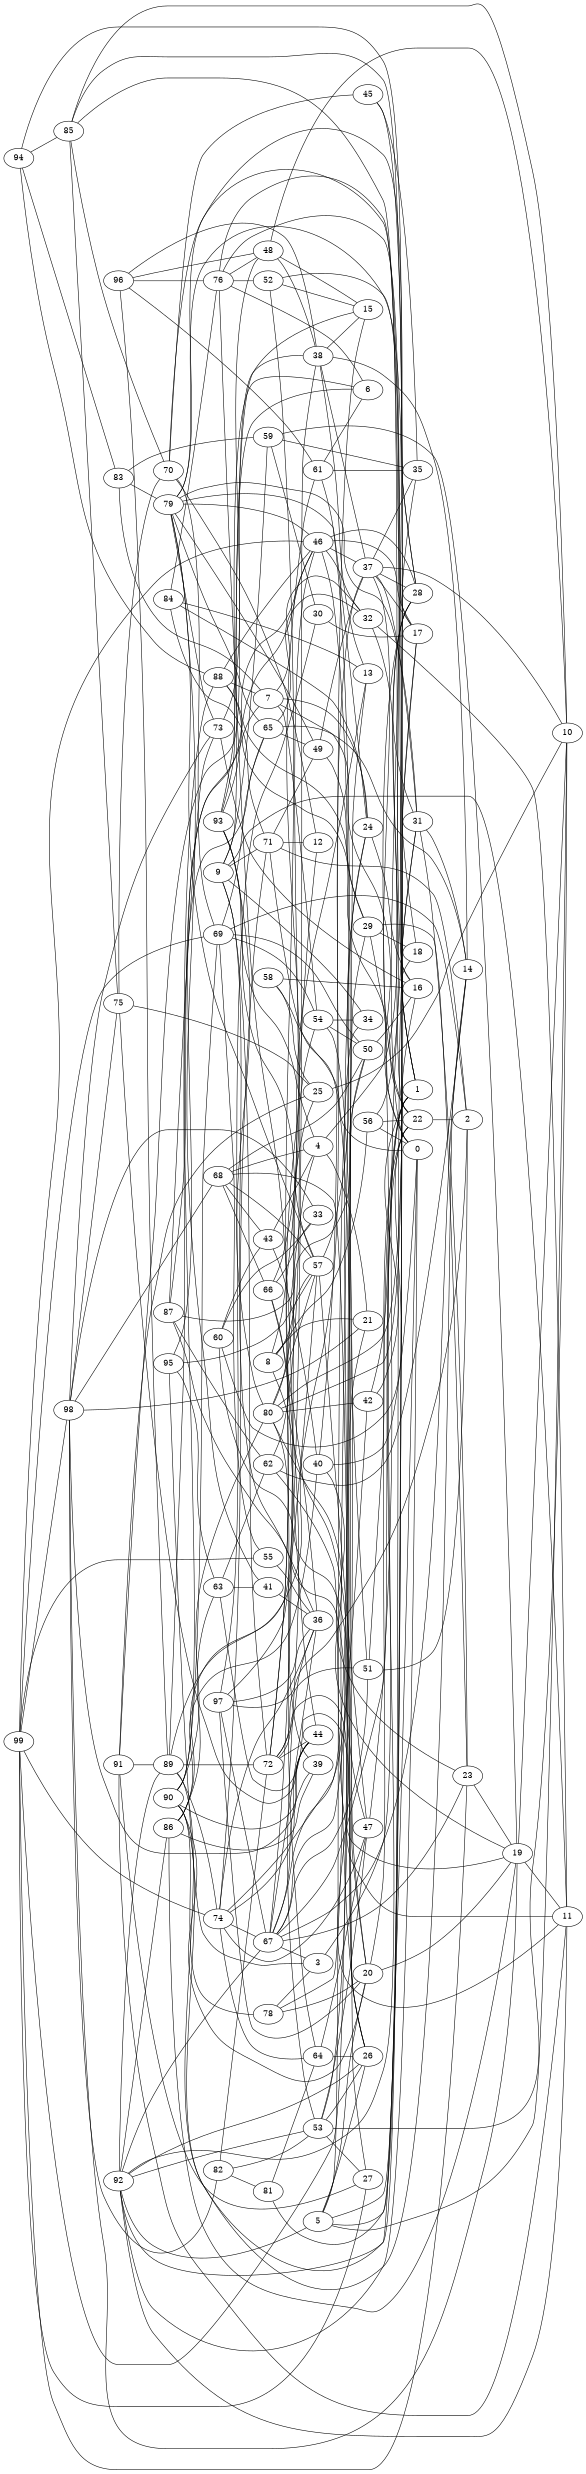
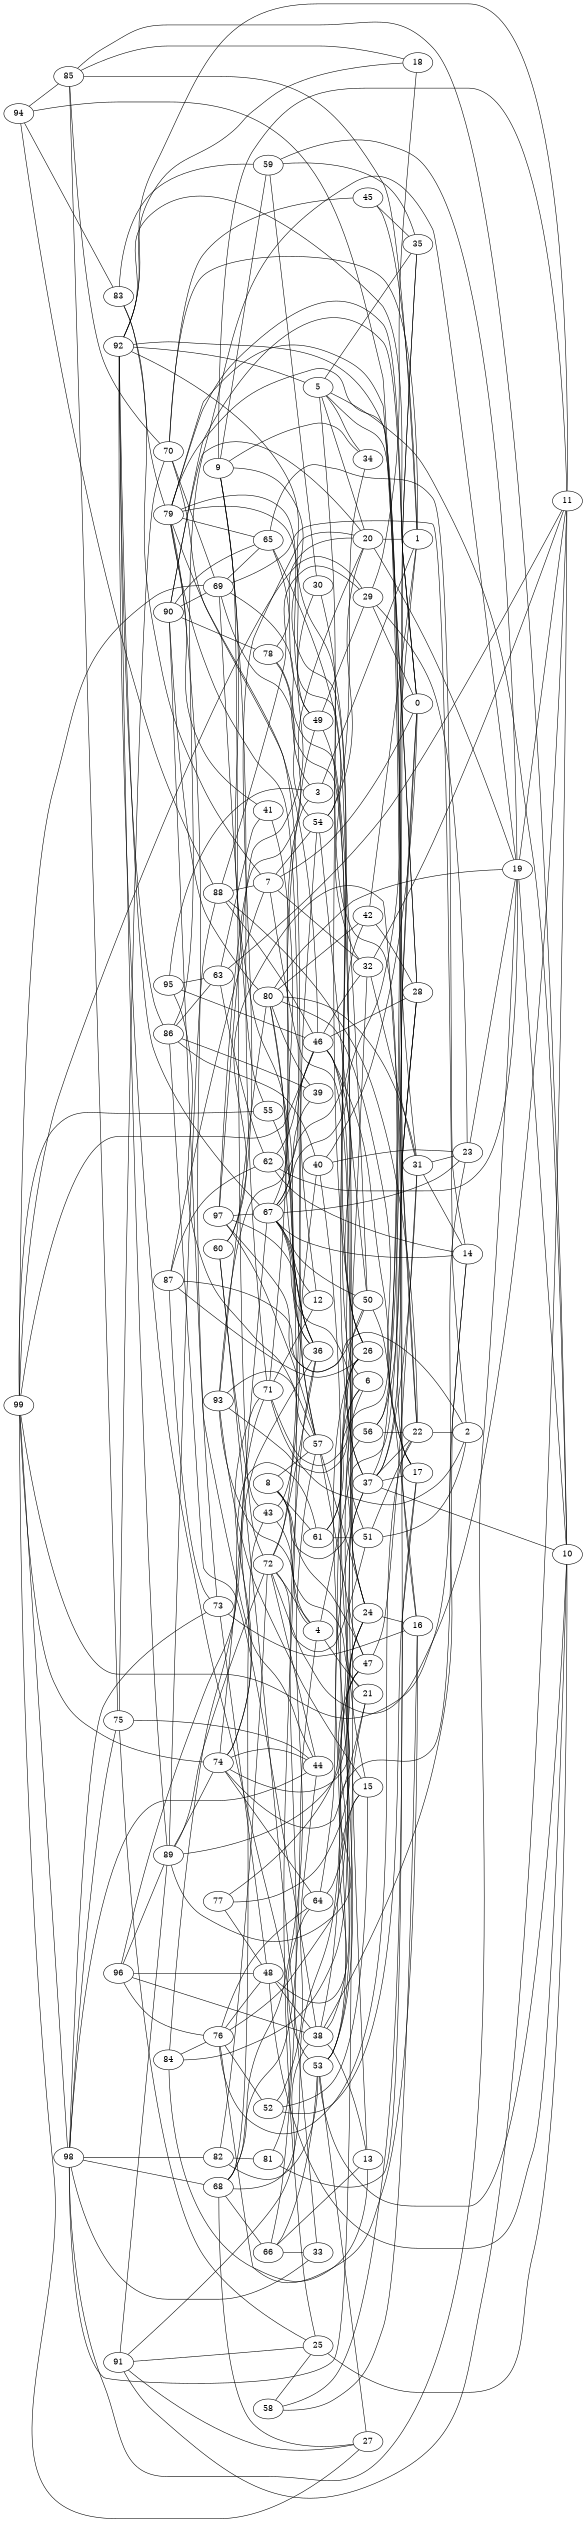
none -> (218, 1901)
